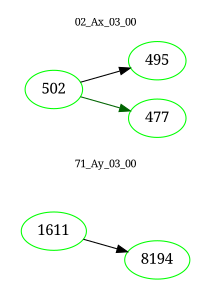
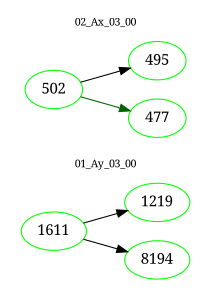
(106, 165) -> (106, 165)
none -> (157, 202)
